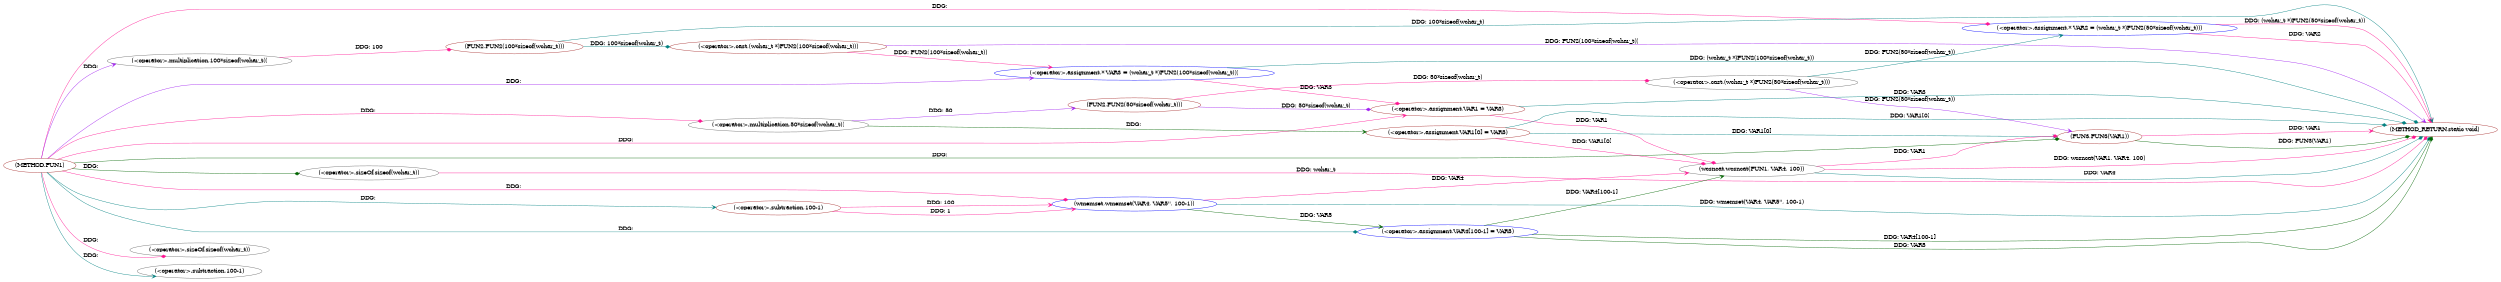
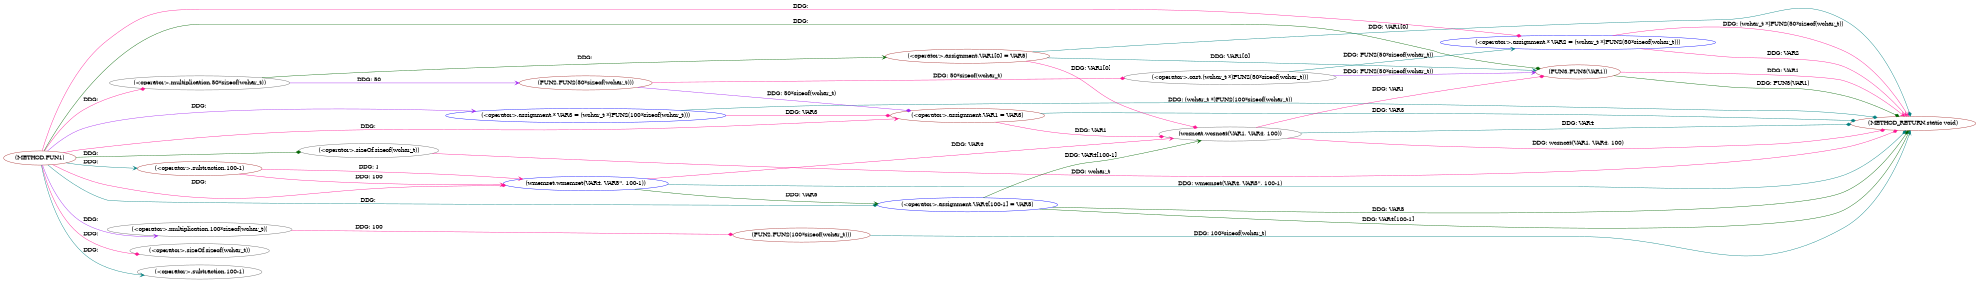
(778, 47) -> none
(1752, 169) -> (1230, 134)
